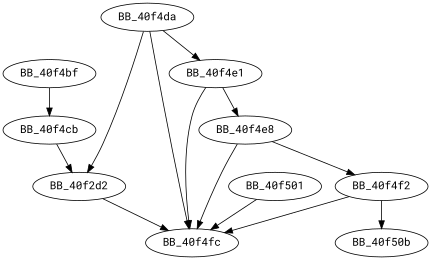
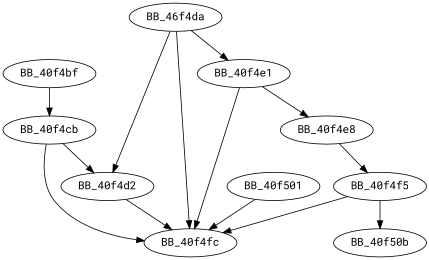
(147, 17) -> (176, 17)
(217, 182) -> (67, 213)
(79, 186) -> (107, 186)
(382, 186) -> (380, 186)
